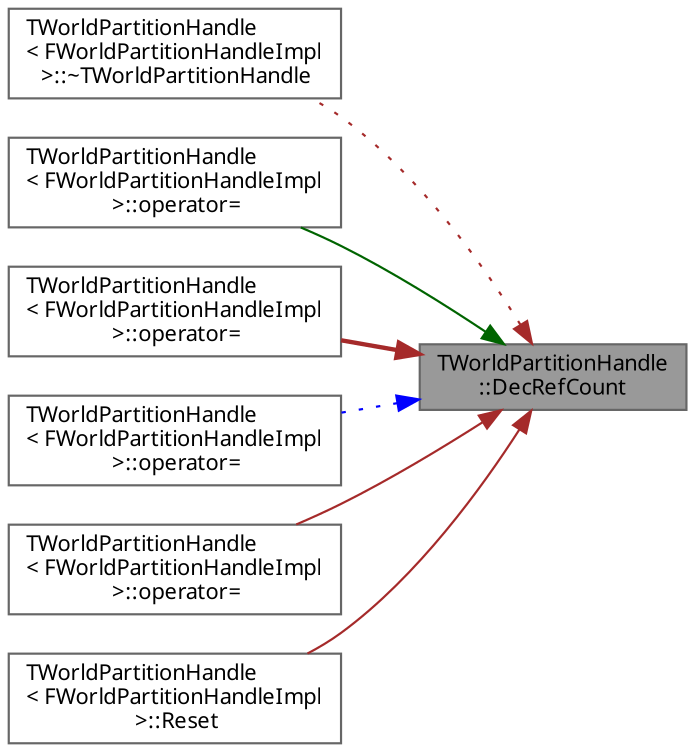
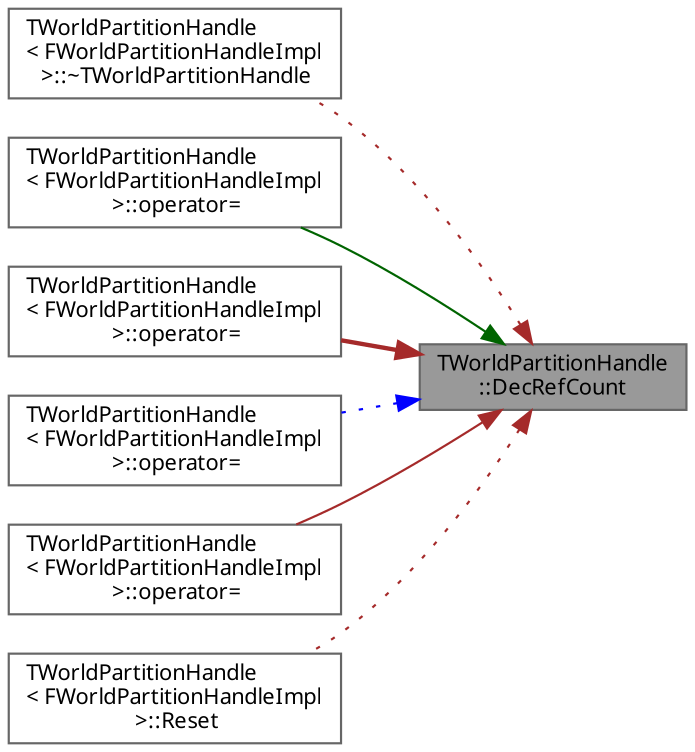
(426, 554) -> (426, 554)
